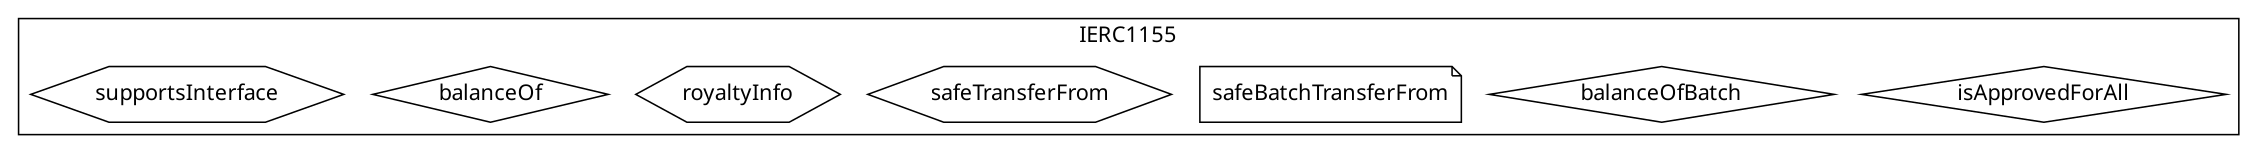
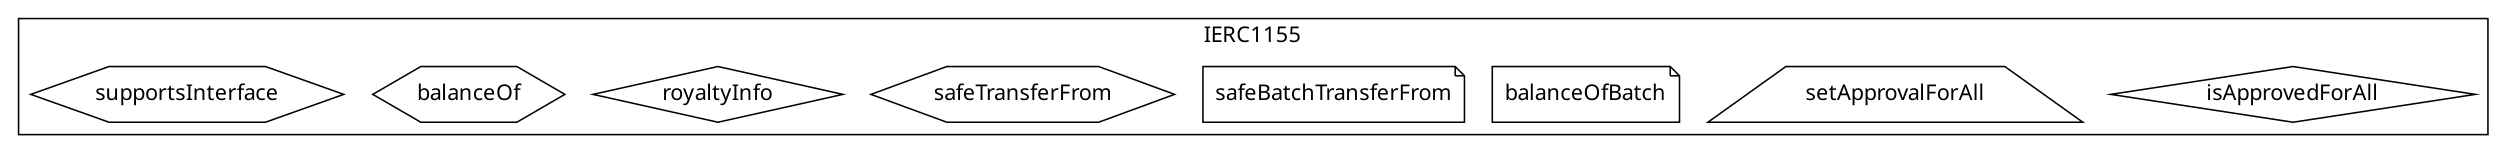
(490, 94) -> (469, 94)
(738, 94) -> (718, 94)
(1662, 94) -> (1586, 94)
none -> (1895, 94)
